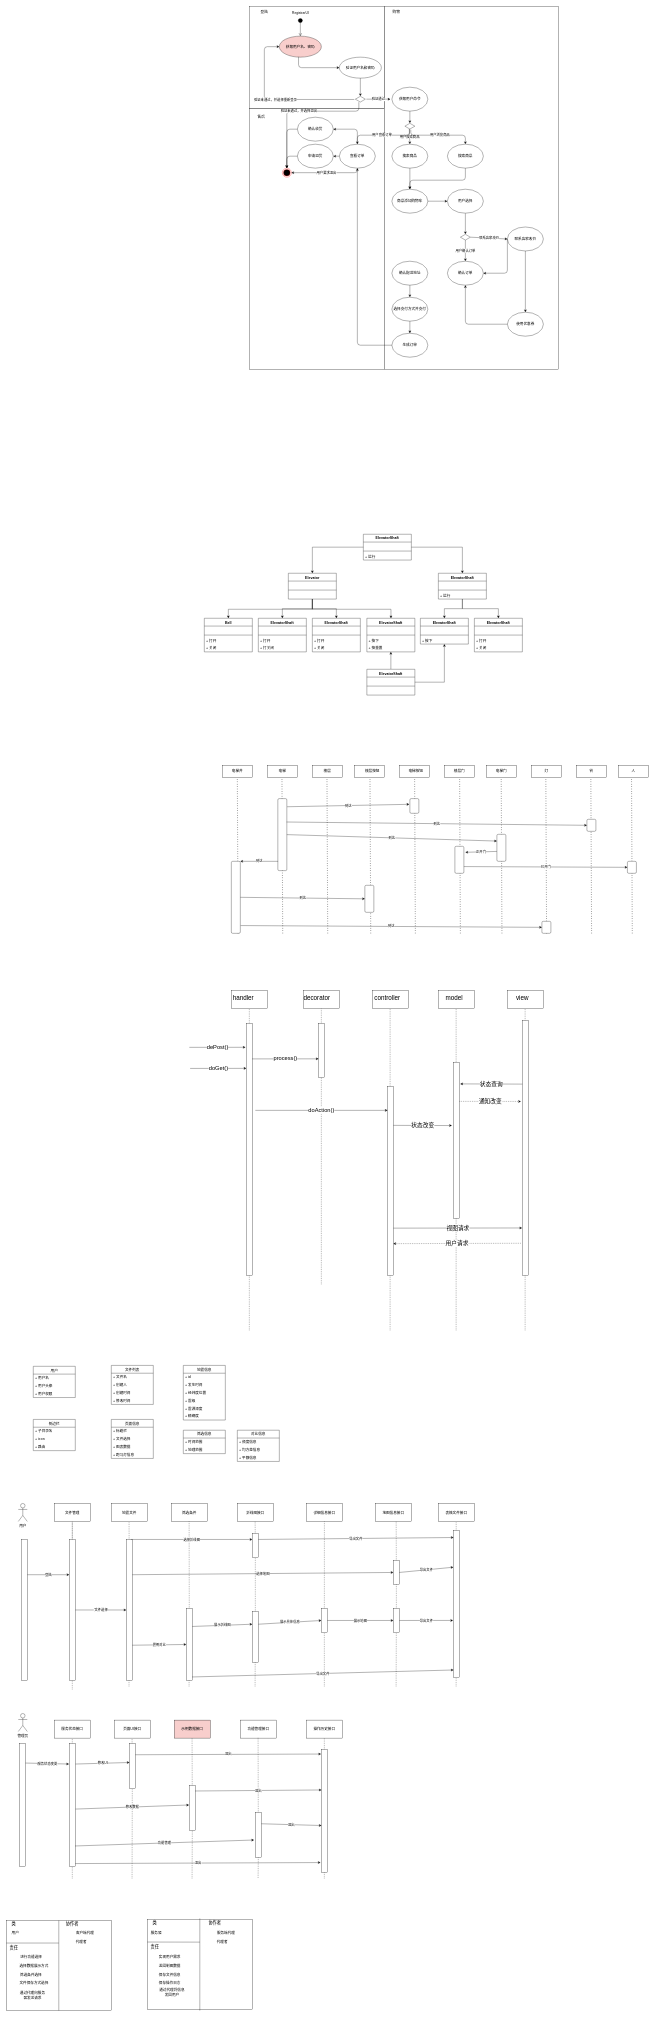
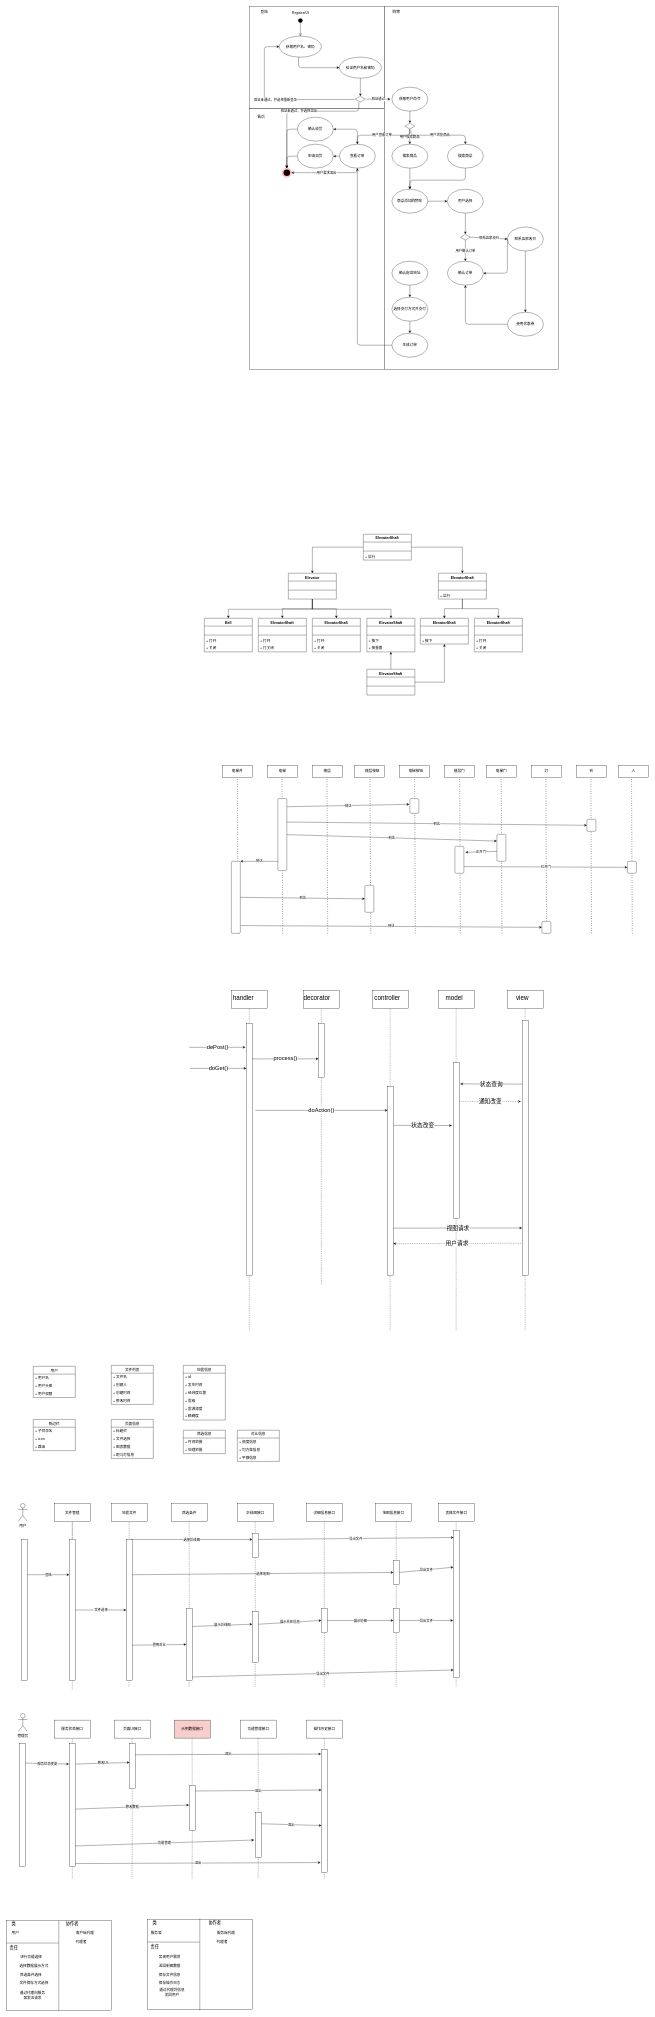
(300, 47) -> (300, 47)
